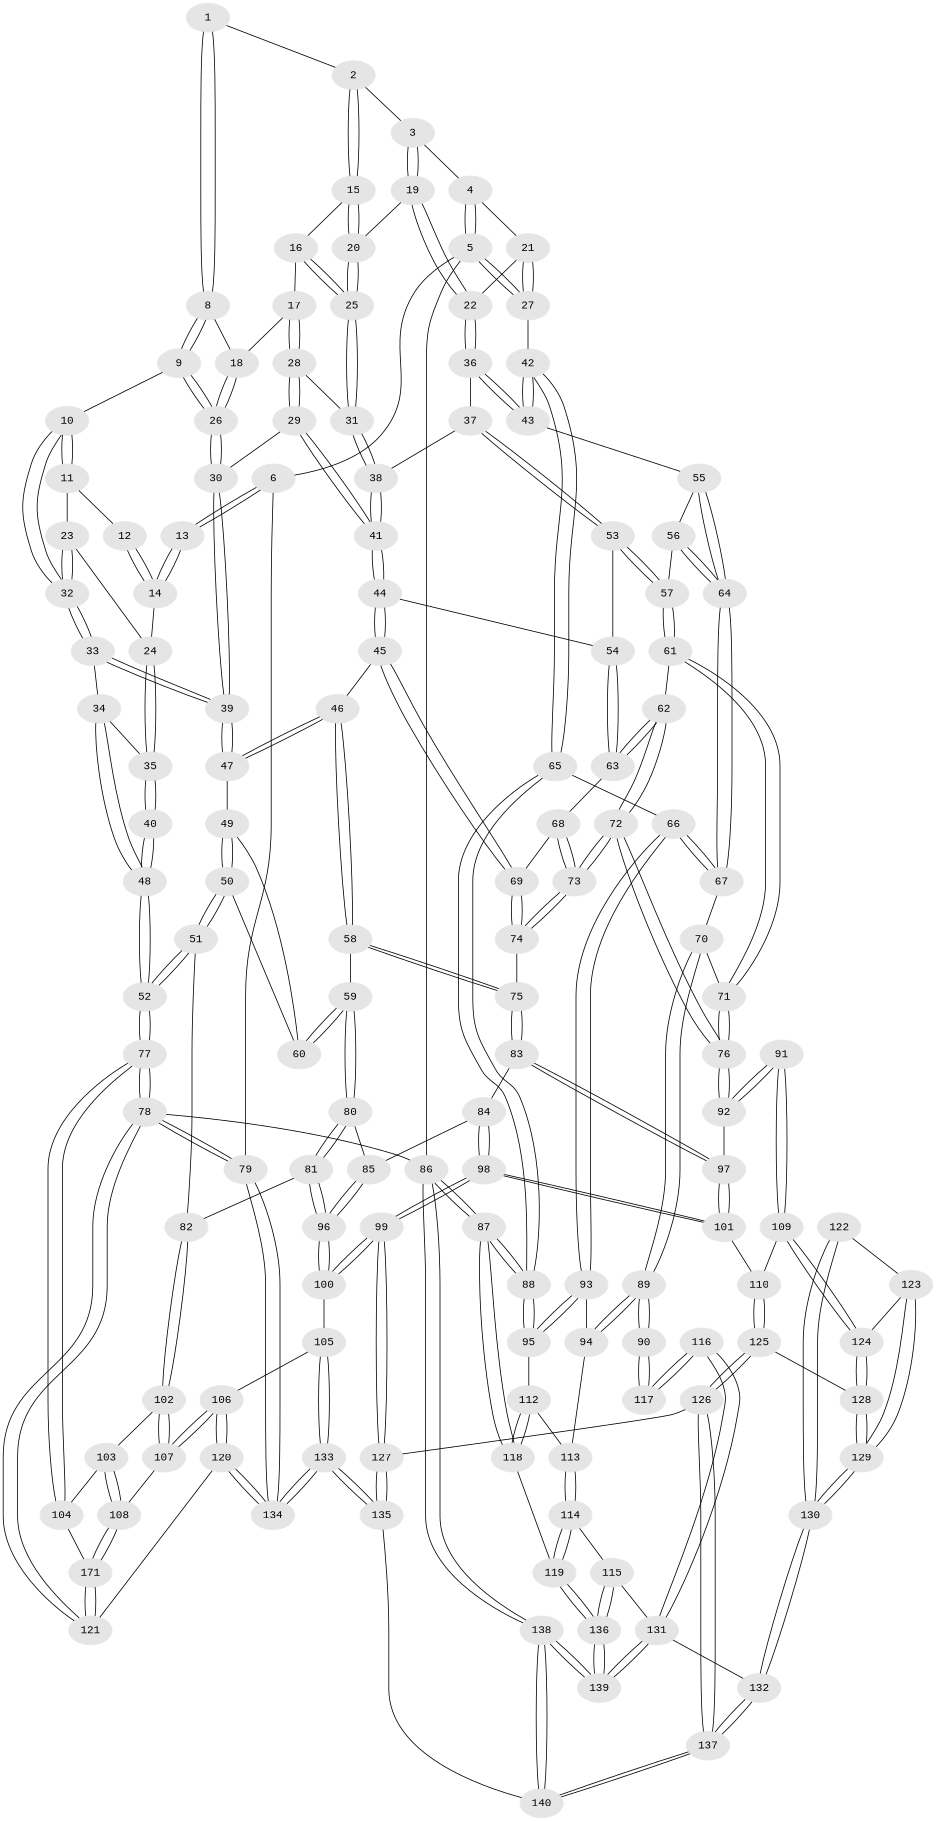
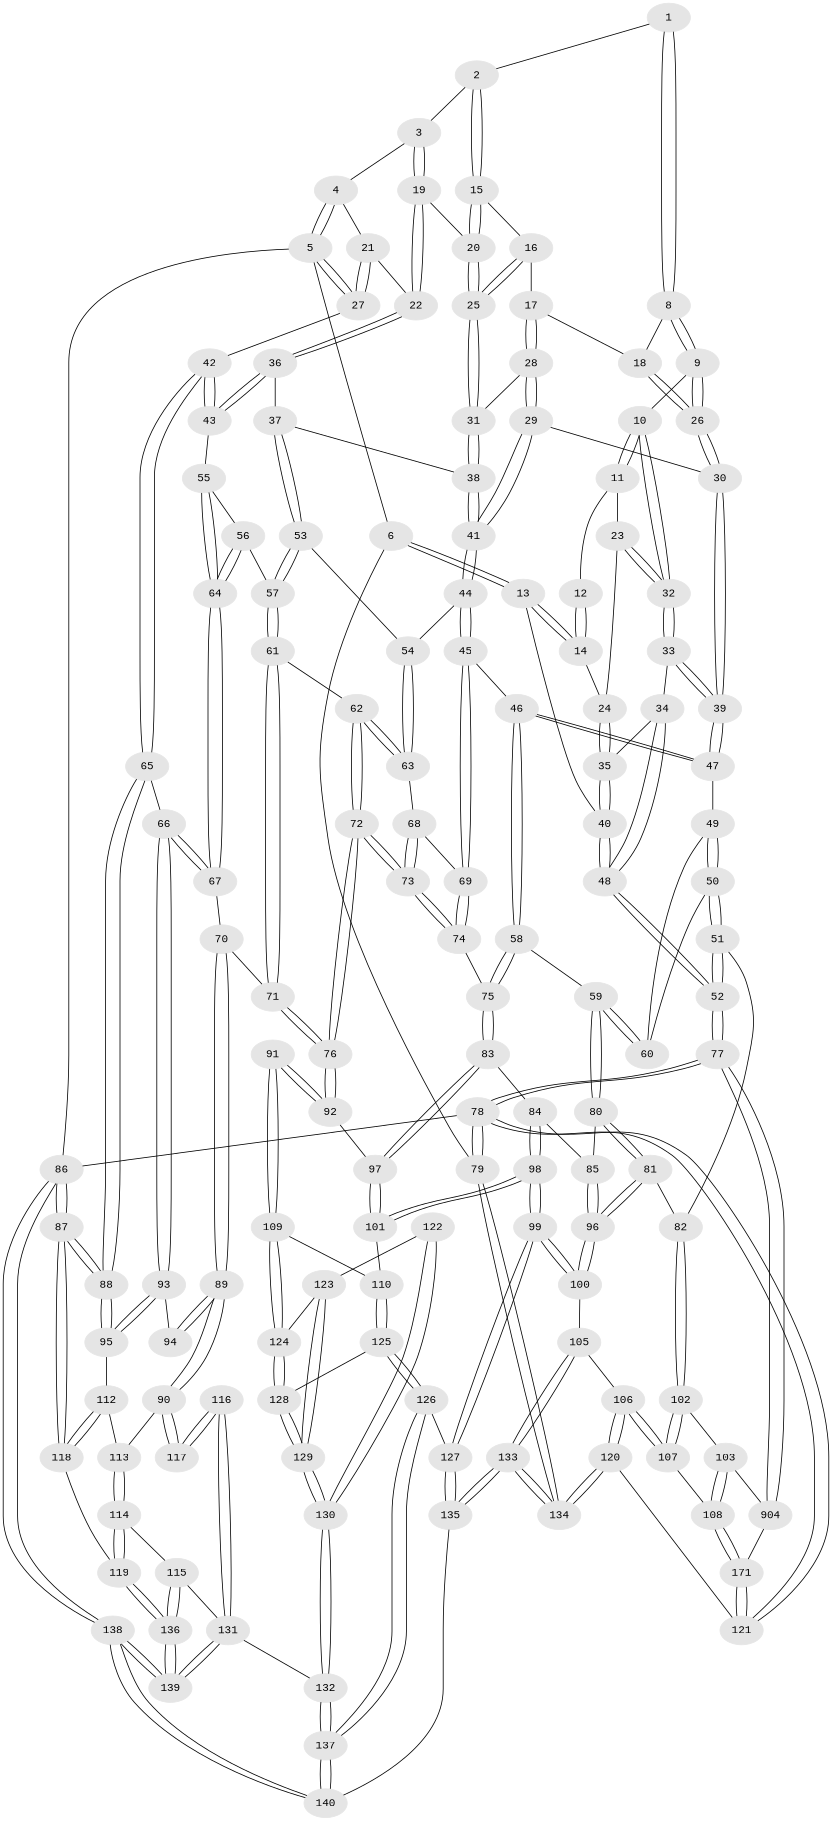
none -> (553, 712)
(578, 1400) -> (142, 1429)
(62, 1515) -> (770, 1515)
